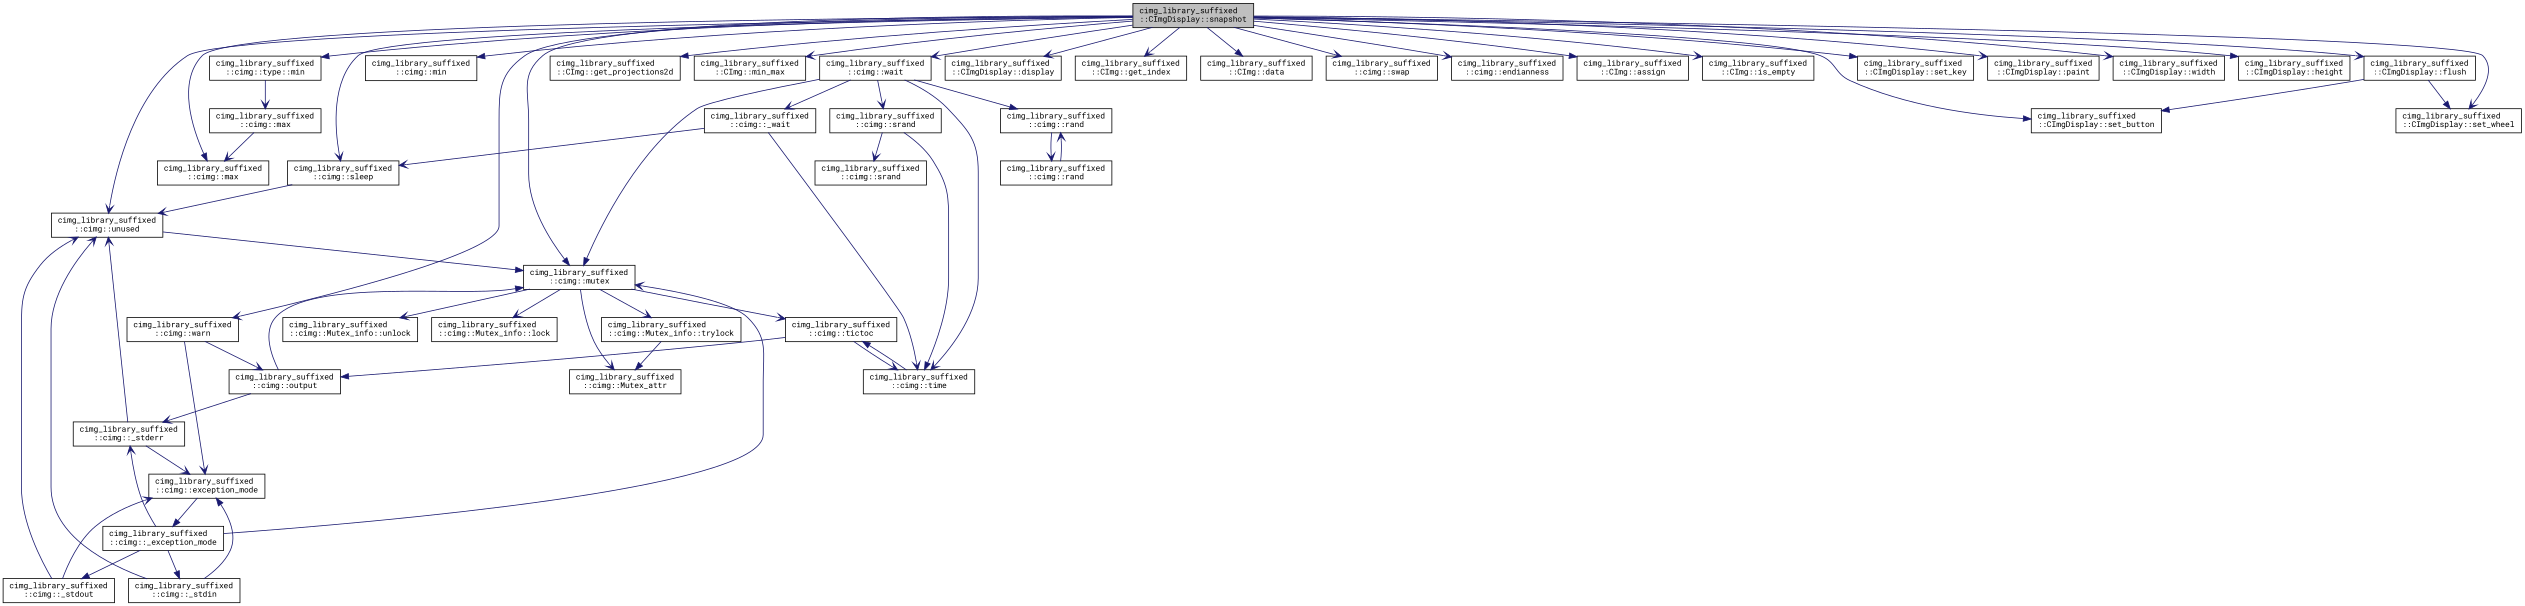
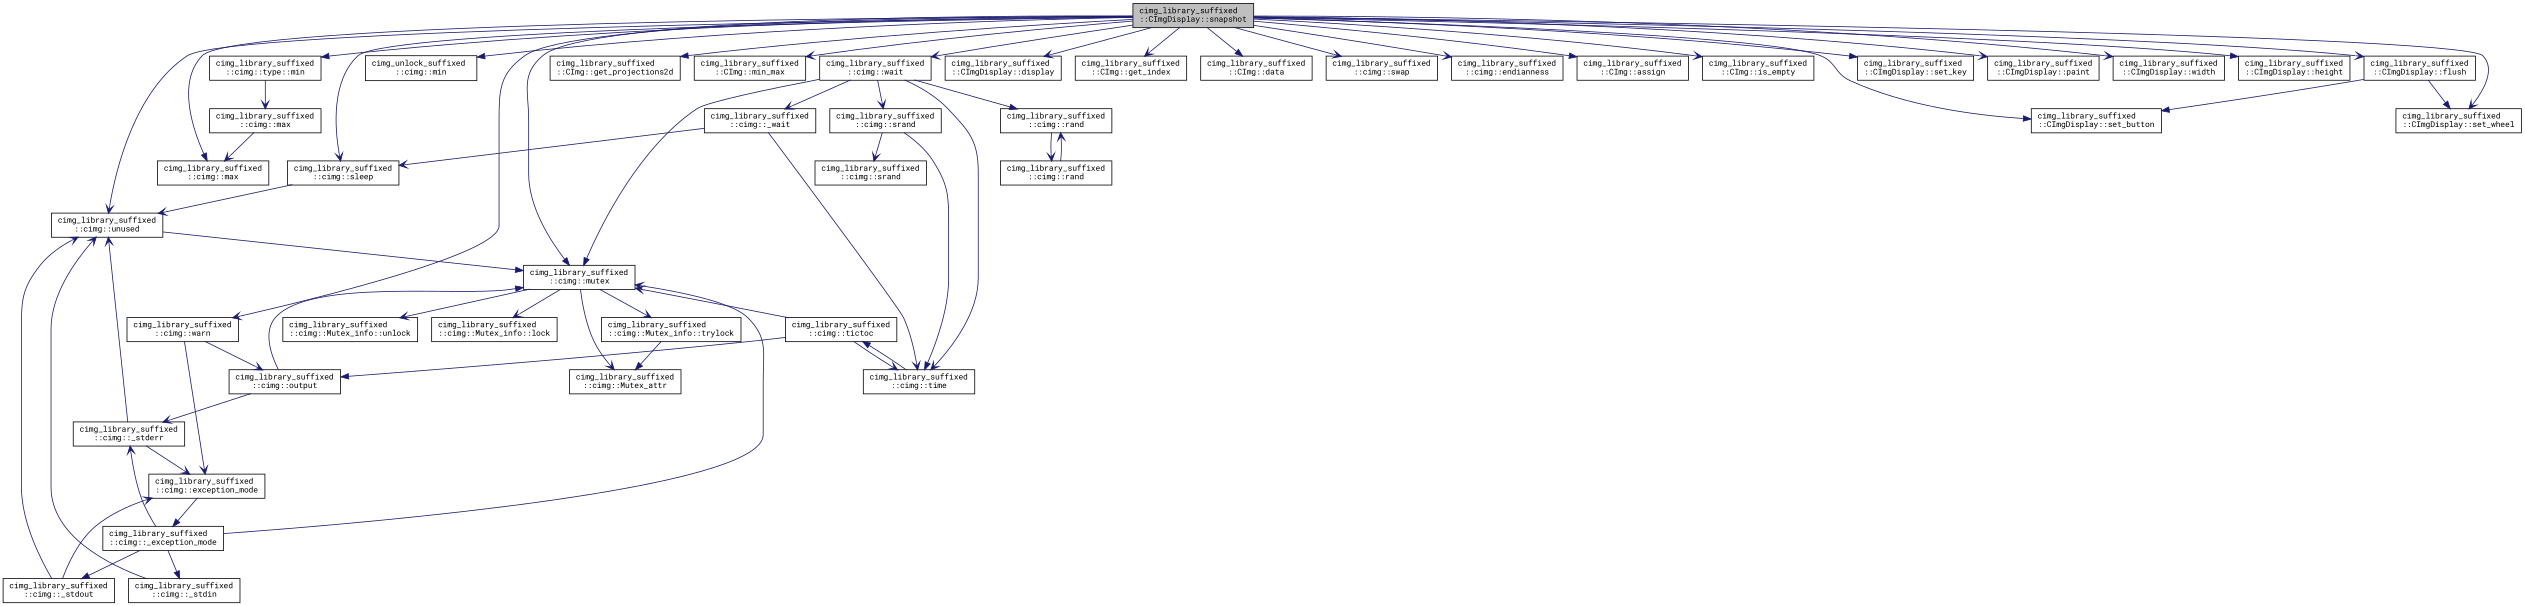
(421, 68) -> (421, 68)
(704, 303) -> (745, 309)
(232, 546) -> none
